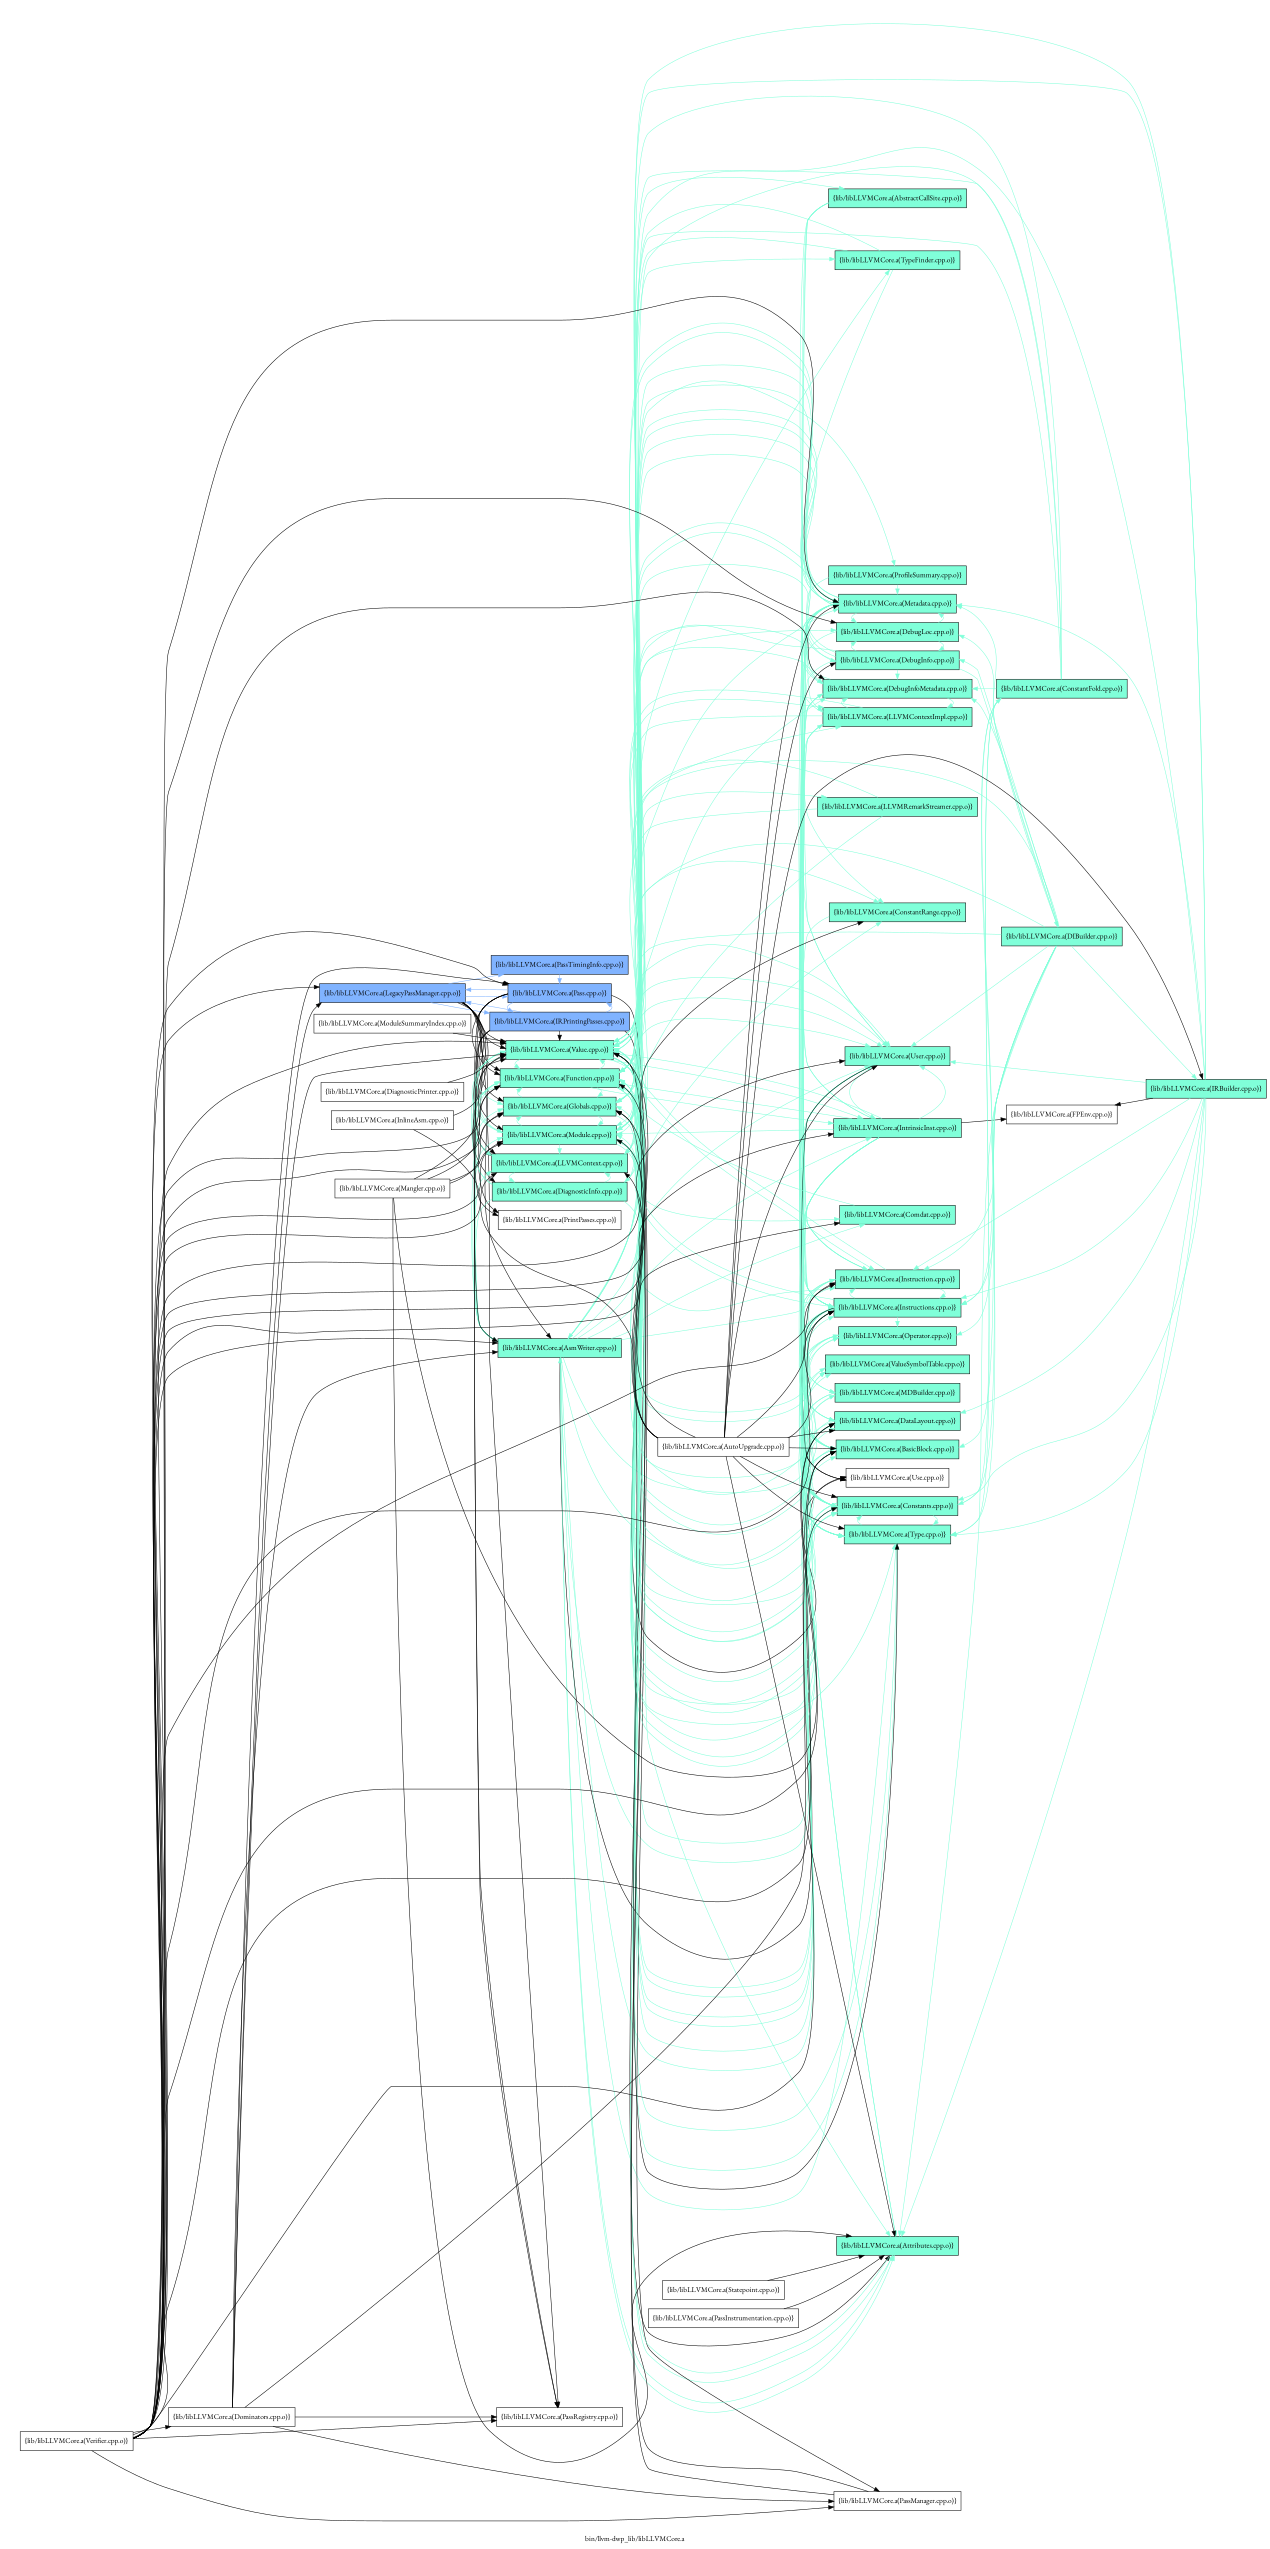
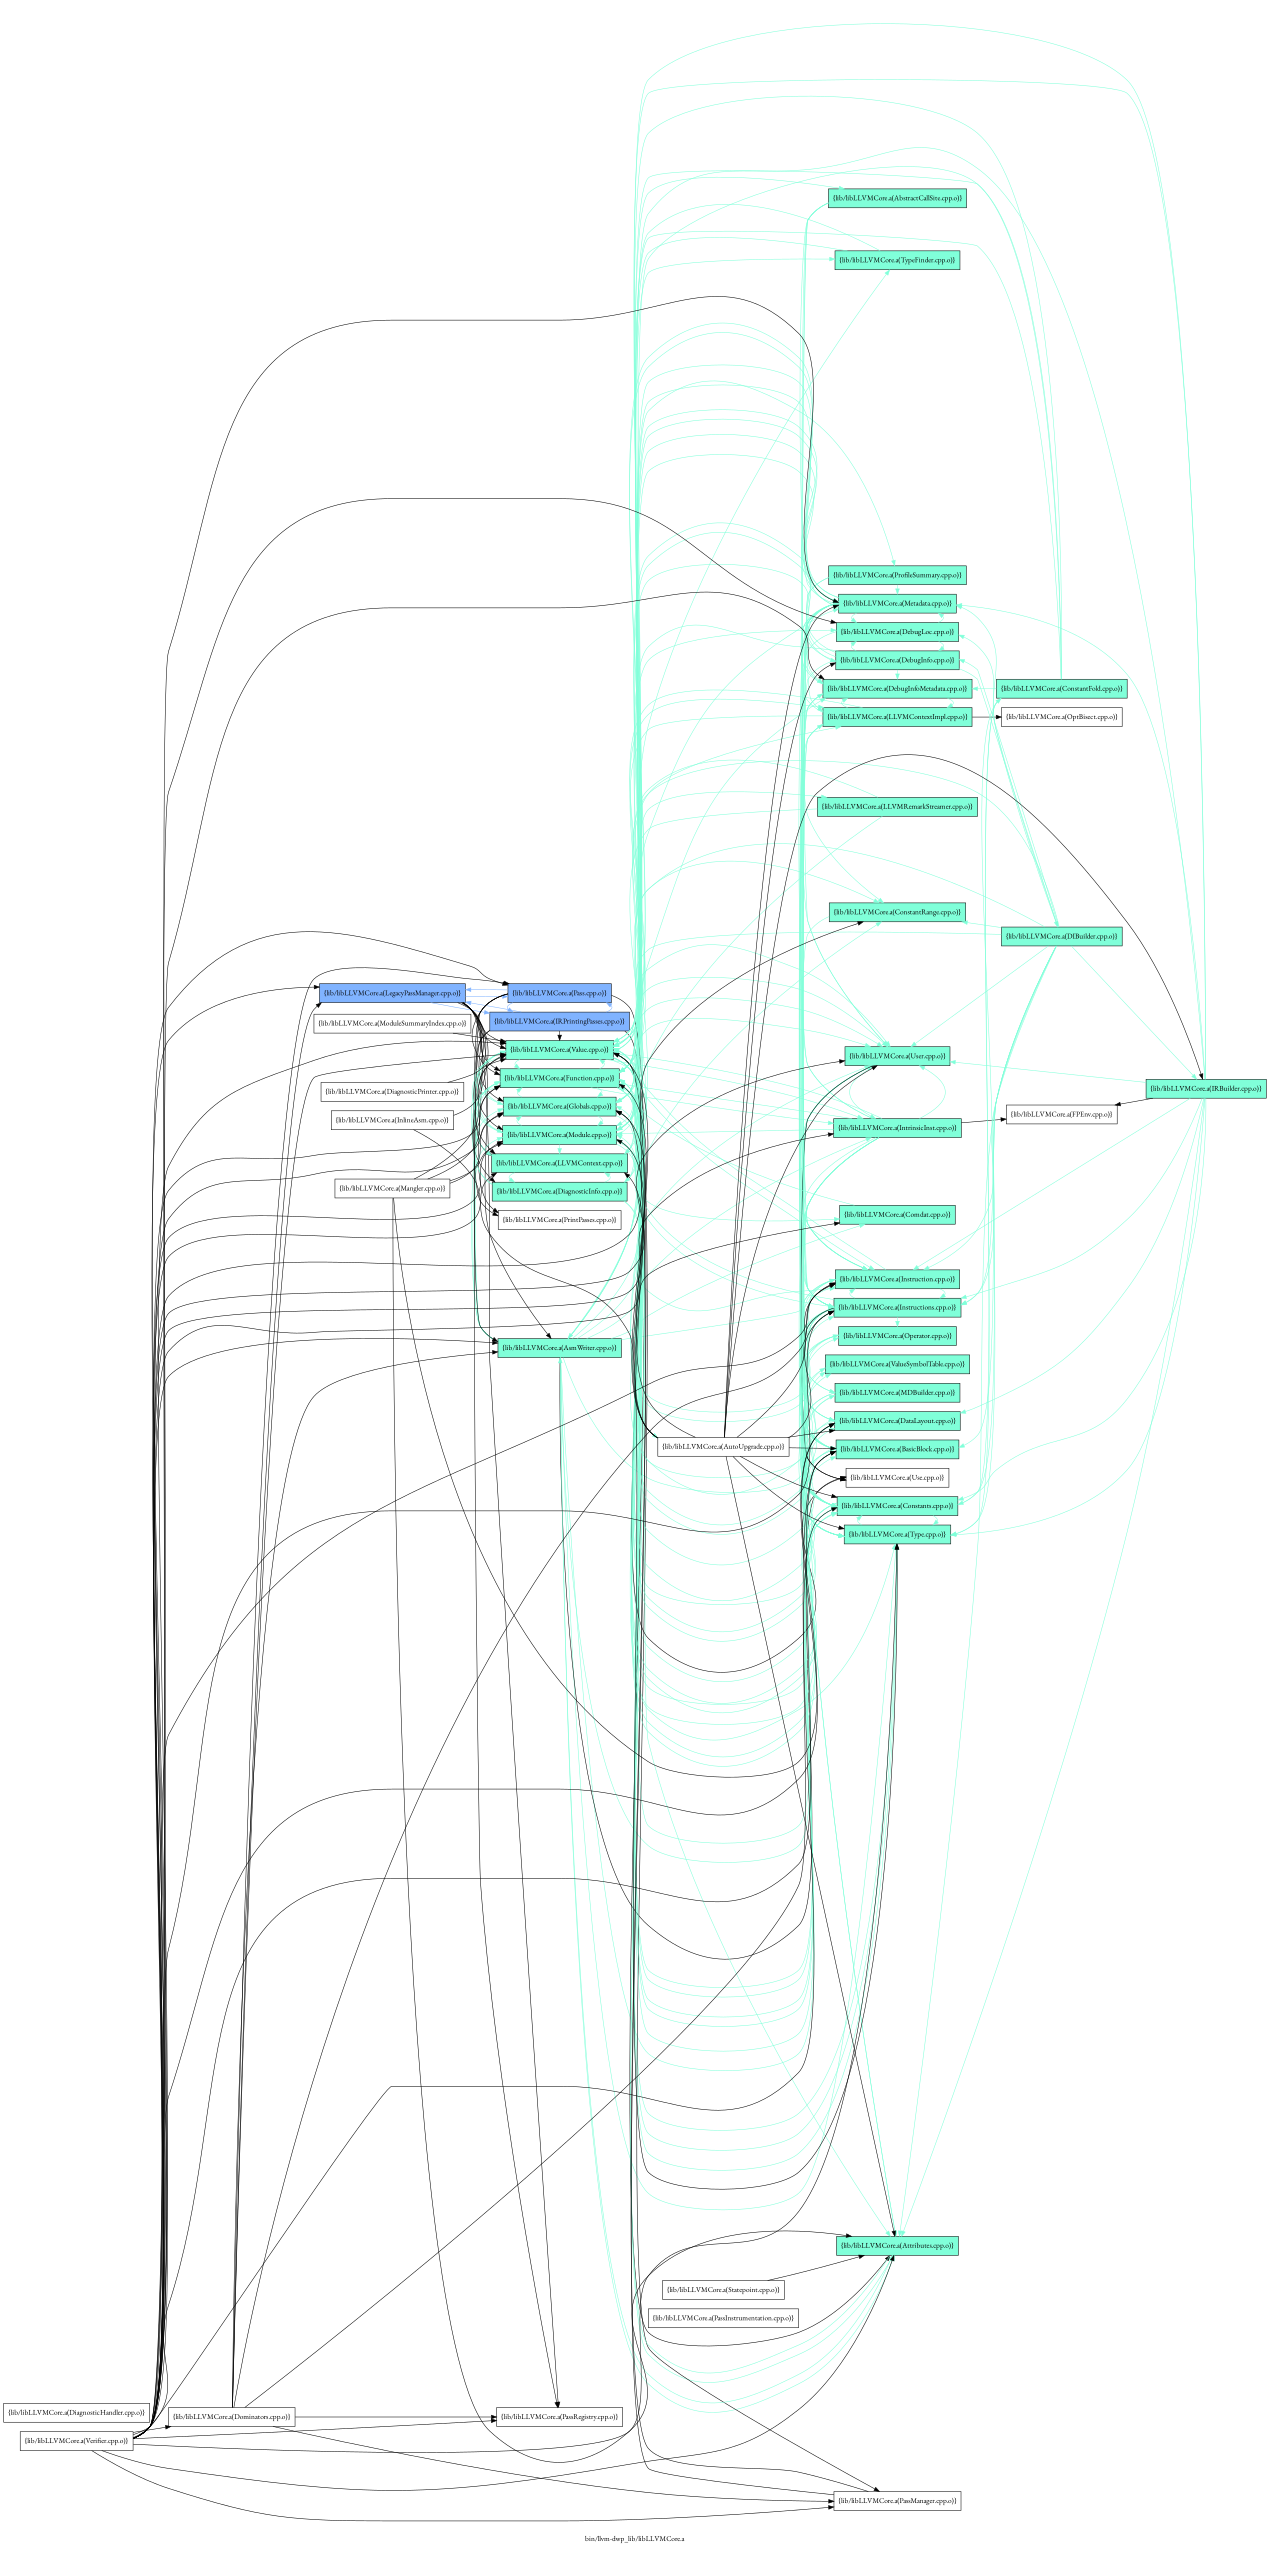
(824, 438) -> none
(652, 638) -> (480, 1079)
none -> (1062, 717)
(634, 809) -> none
(1022, 812) -> (981, 925)
(560, 965) -> none
(988, 1019) -> none
none -> (803, 1043)
none -> (811, 1186)
(474, 1261) -> none
(475, 1269) -> (639, 1318)
(727, 1568) -> none
(638, 1574) -> none
(477, 1717) -> none
none -> (430, 1777)
none -> (648, 2130)
none -> (732, 2243)
(834, 2287) -> (521, 2481)
none -> (77, 2413)
